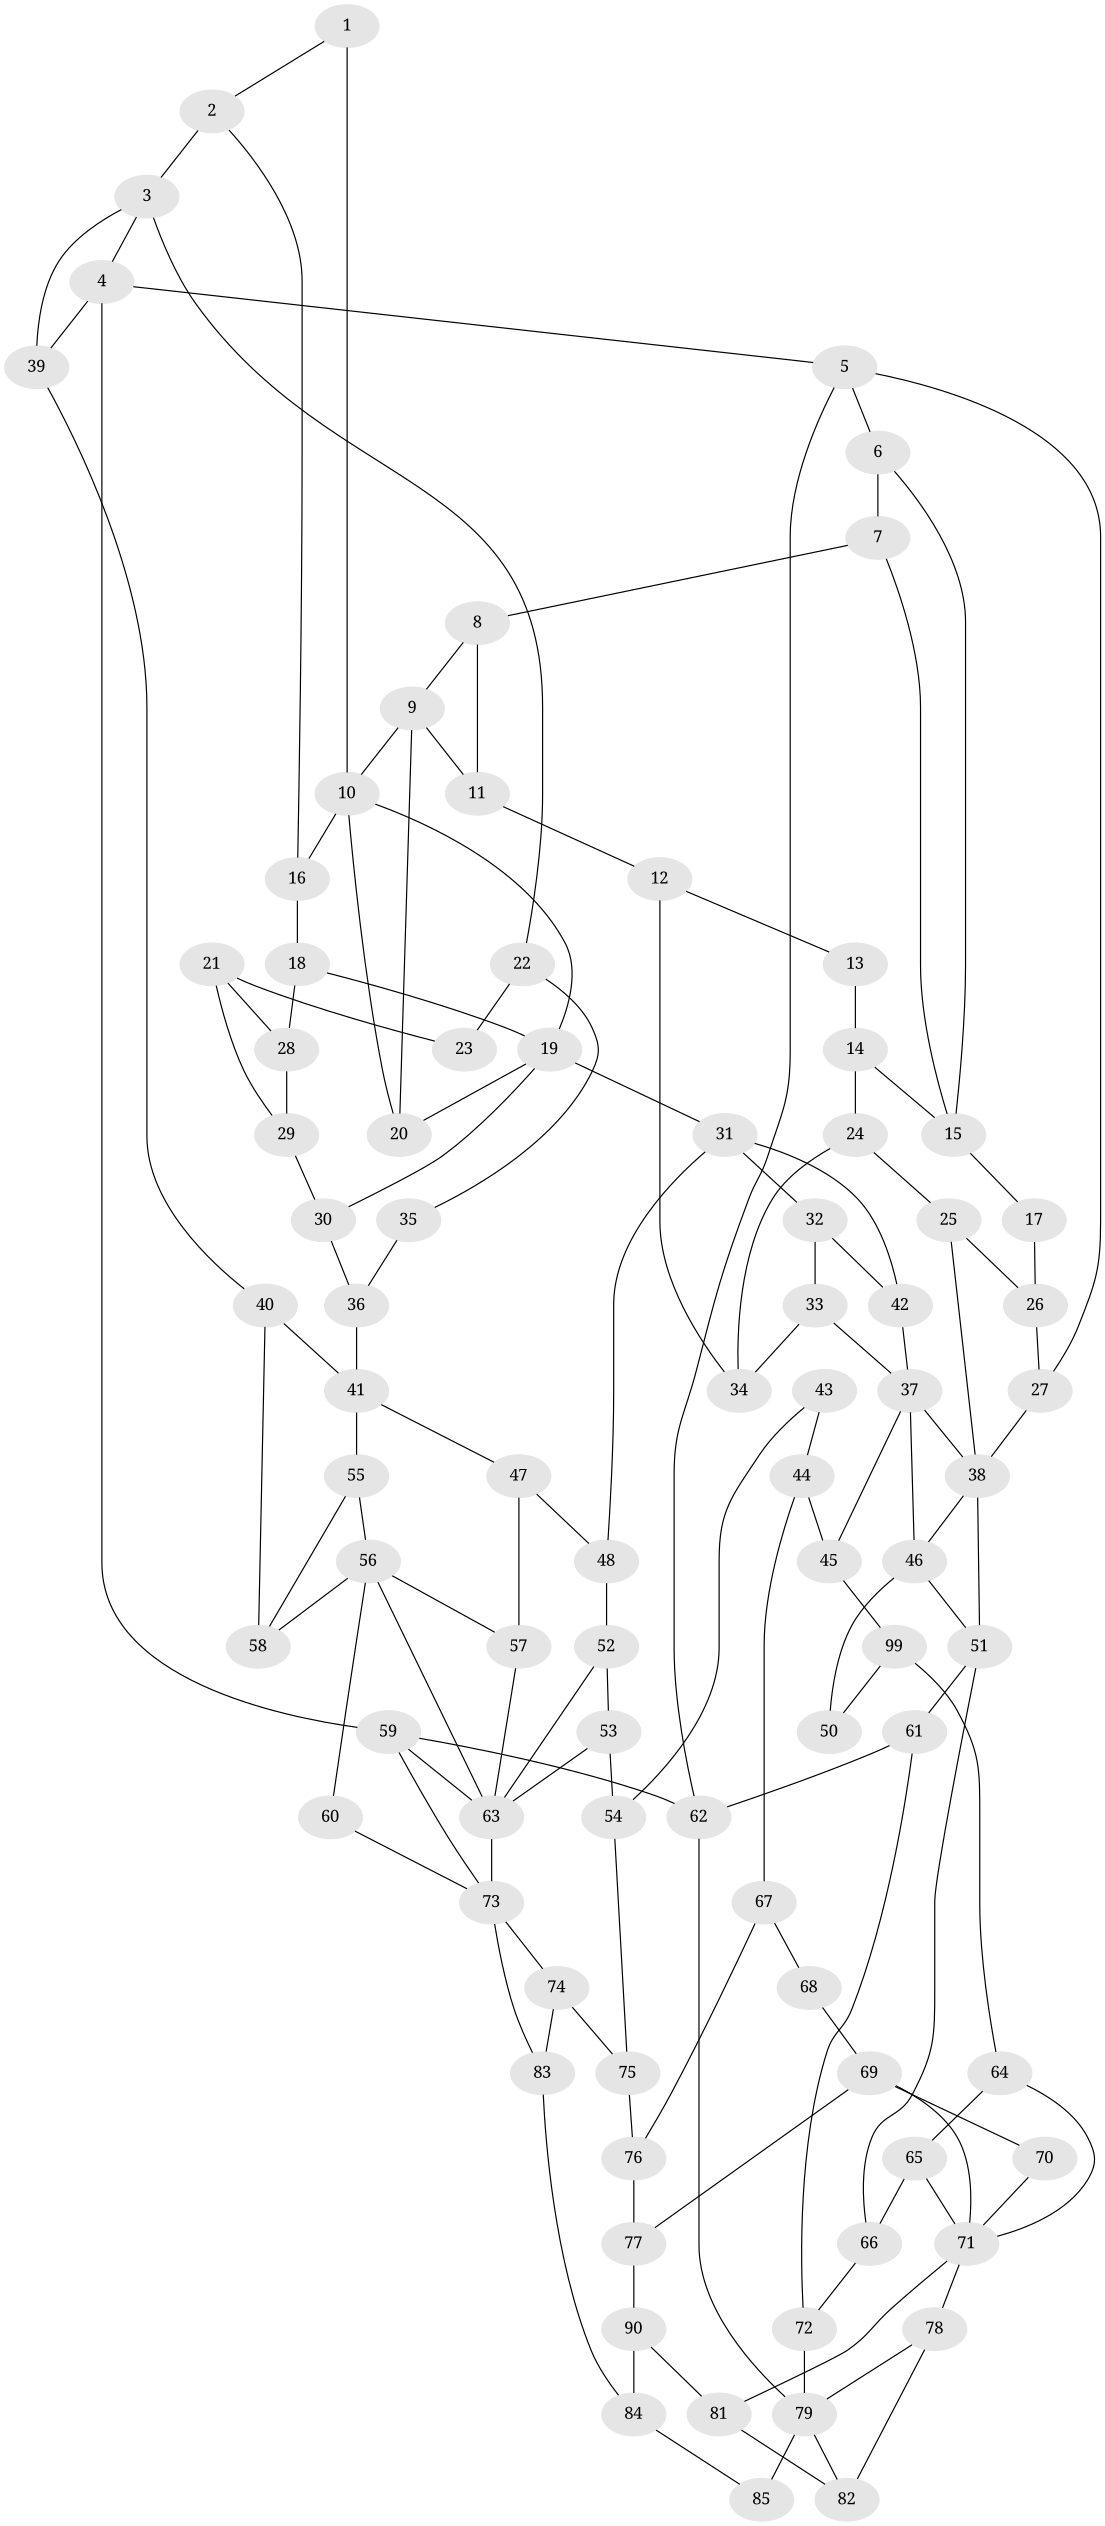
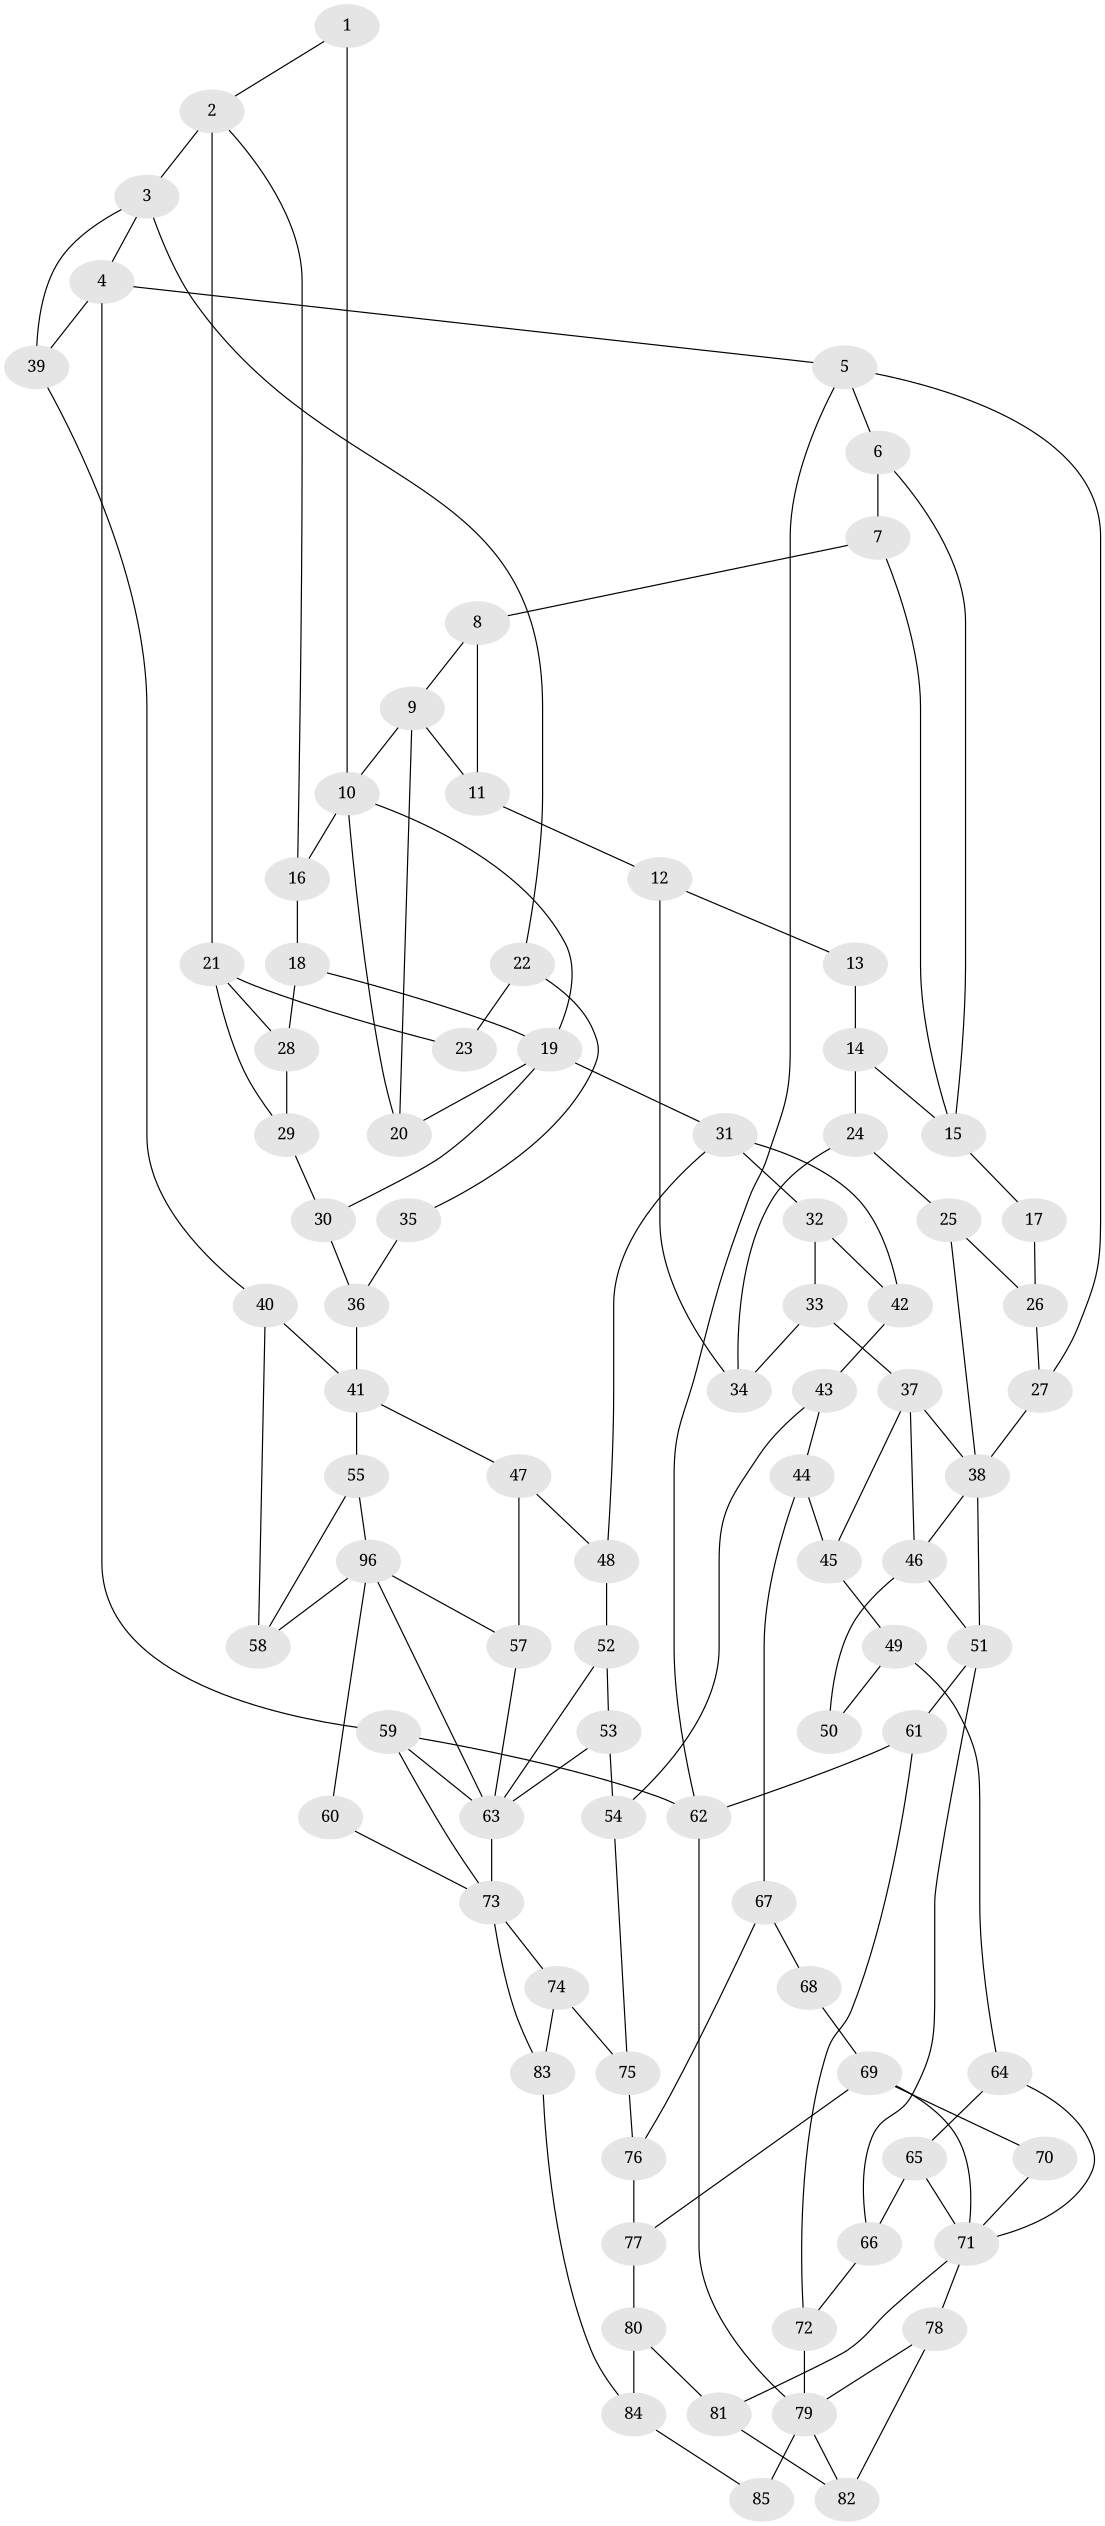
none -> (212, 538)
(905, 1348) -> (868, 1342)
(368, 1561) -> (368, 1561)
(894, 1647) -> (894, 1647)
(634, 2329) -> (634, 2329)
